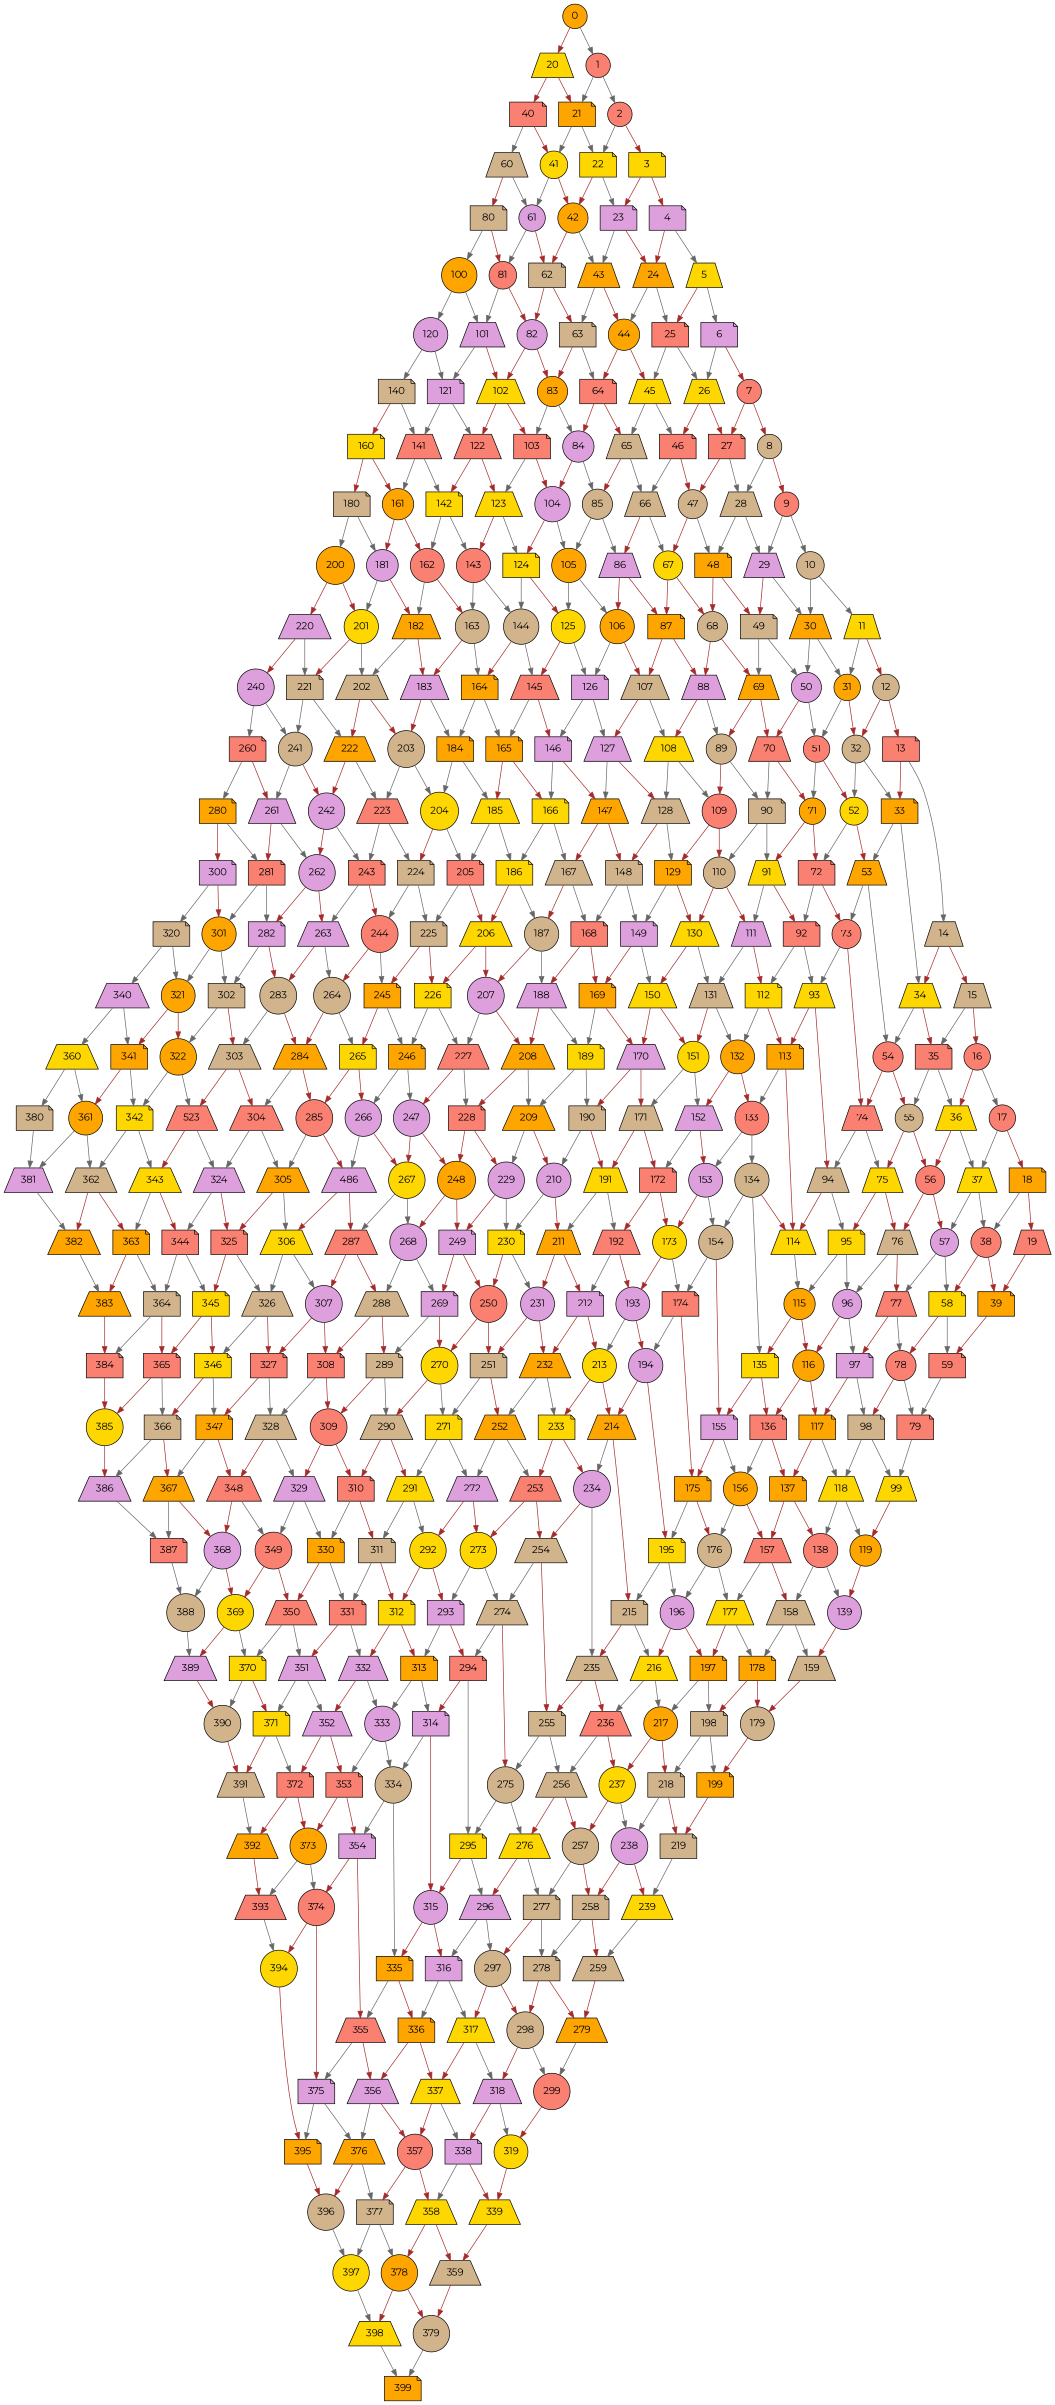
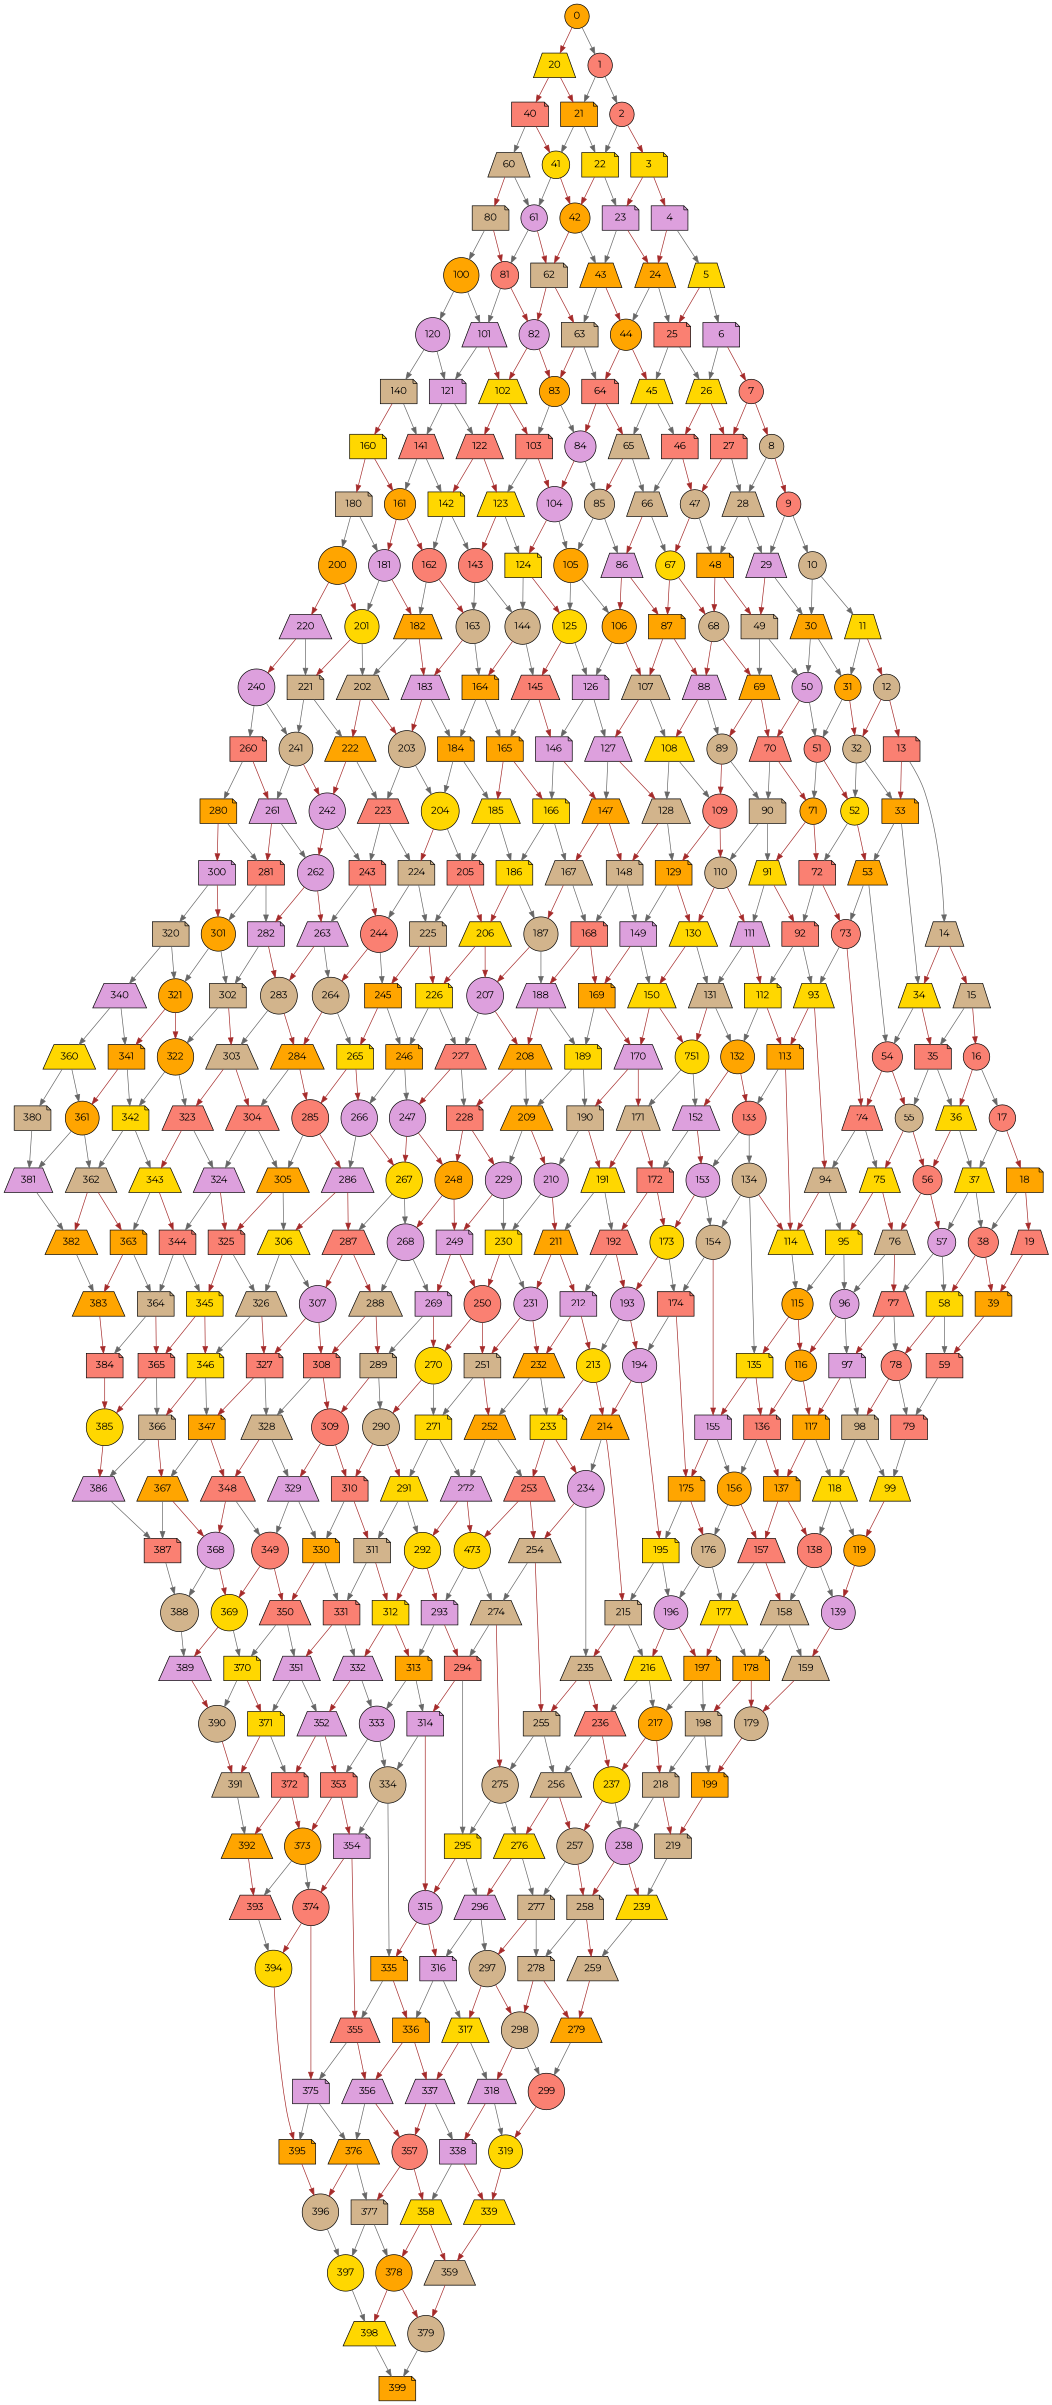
(693, 1057) -> (692, 1057)
(192, 1118) -> (188, 1118)
(349, 1180) -> (348, 1180)
(386, 1427) -> (381, 1427)
(478, 1551) -> (472, 1551)
(435, 2091) -> (430, 2091)
